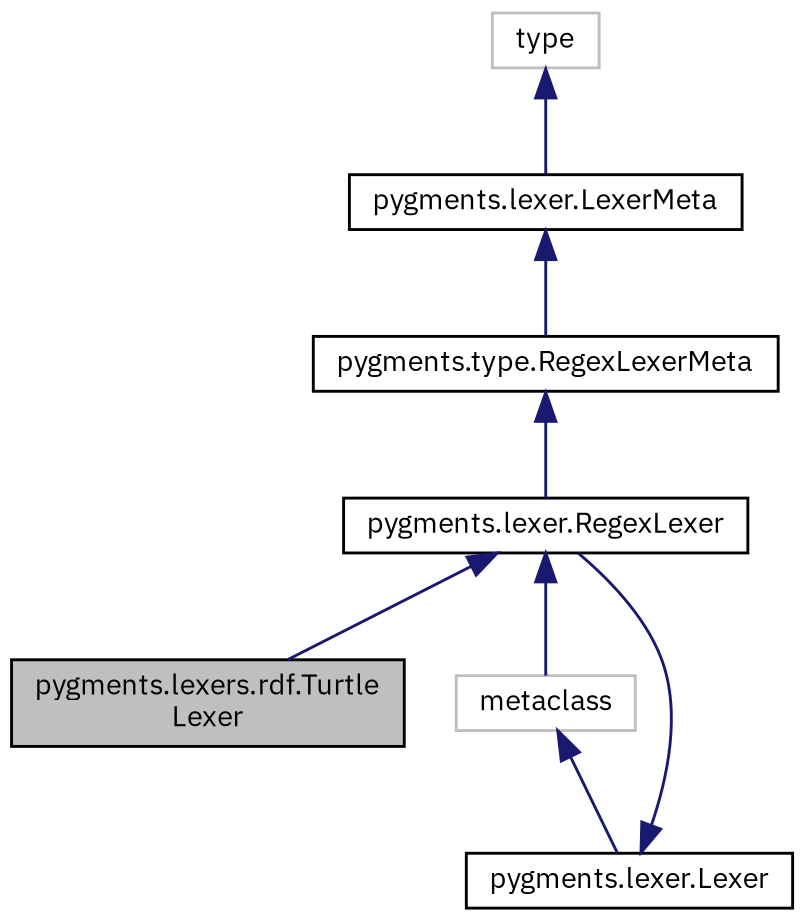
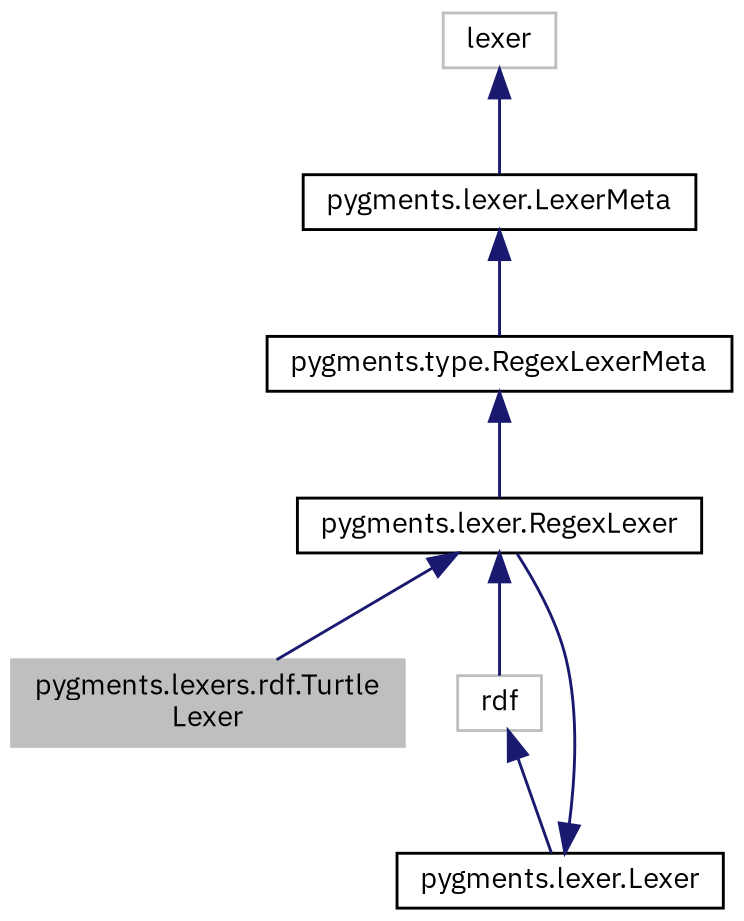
(546, 40) -> (500, 40)
(208, 703) -> (208, 703)
(546, 703) -> (500, 703)
